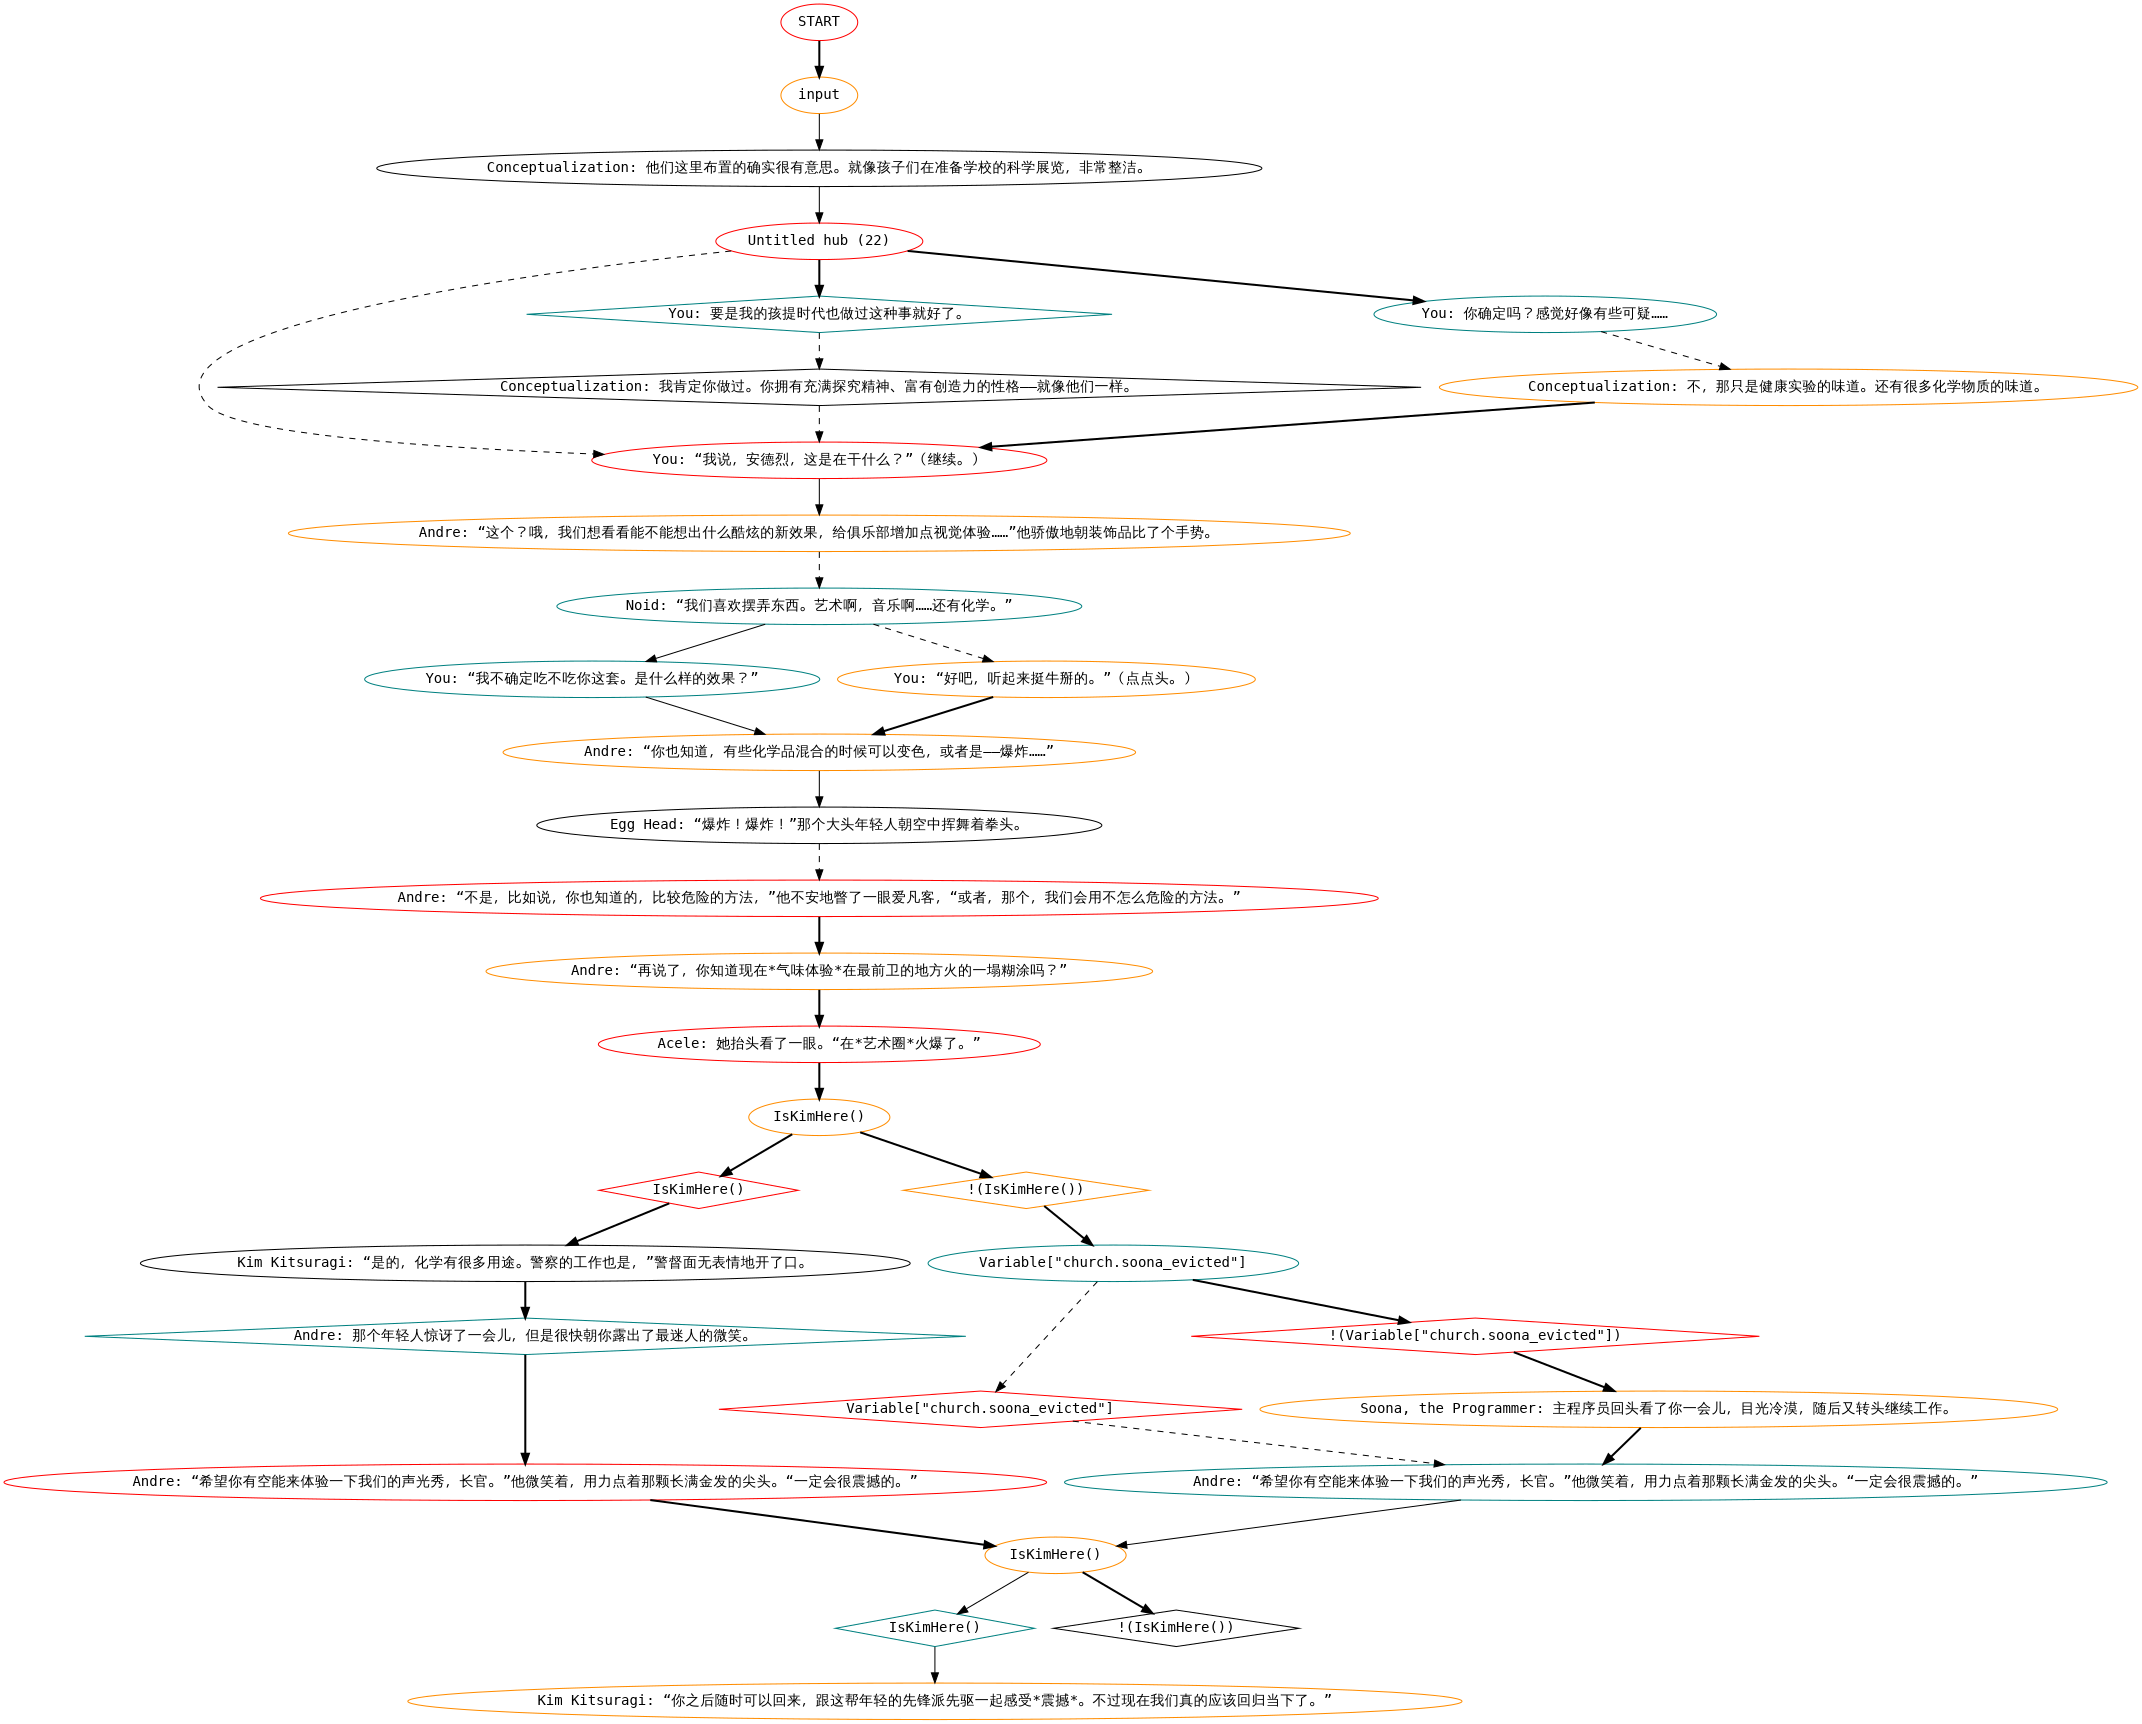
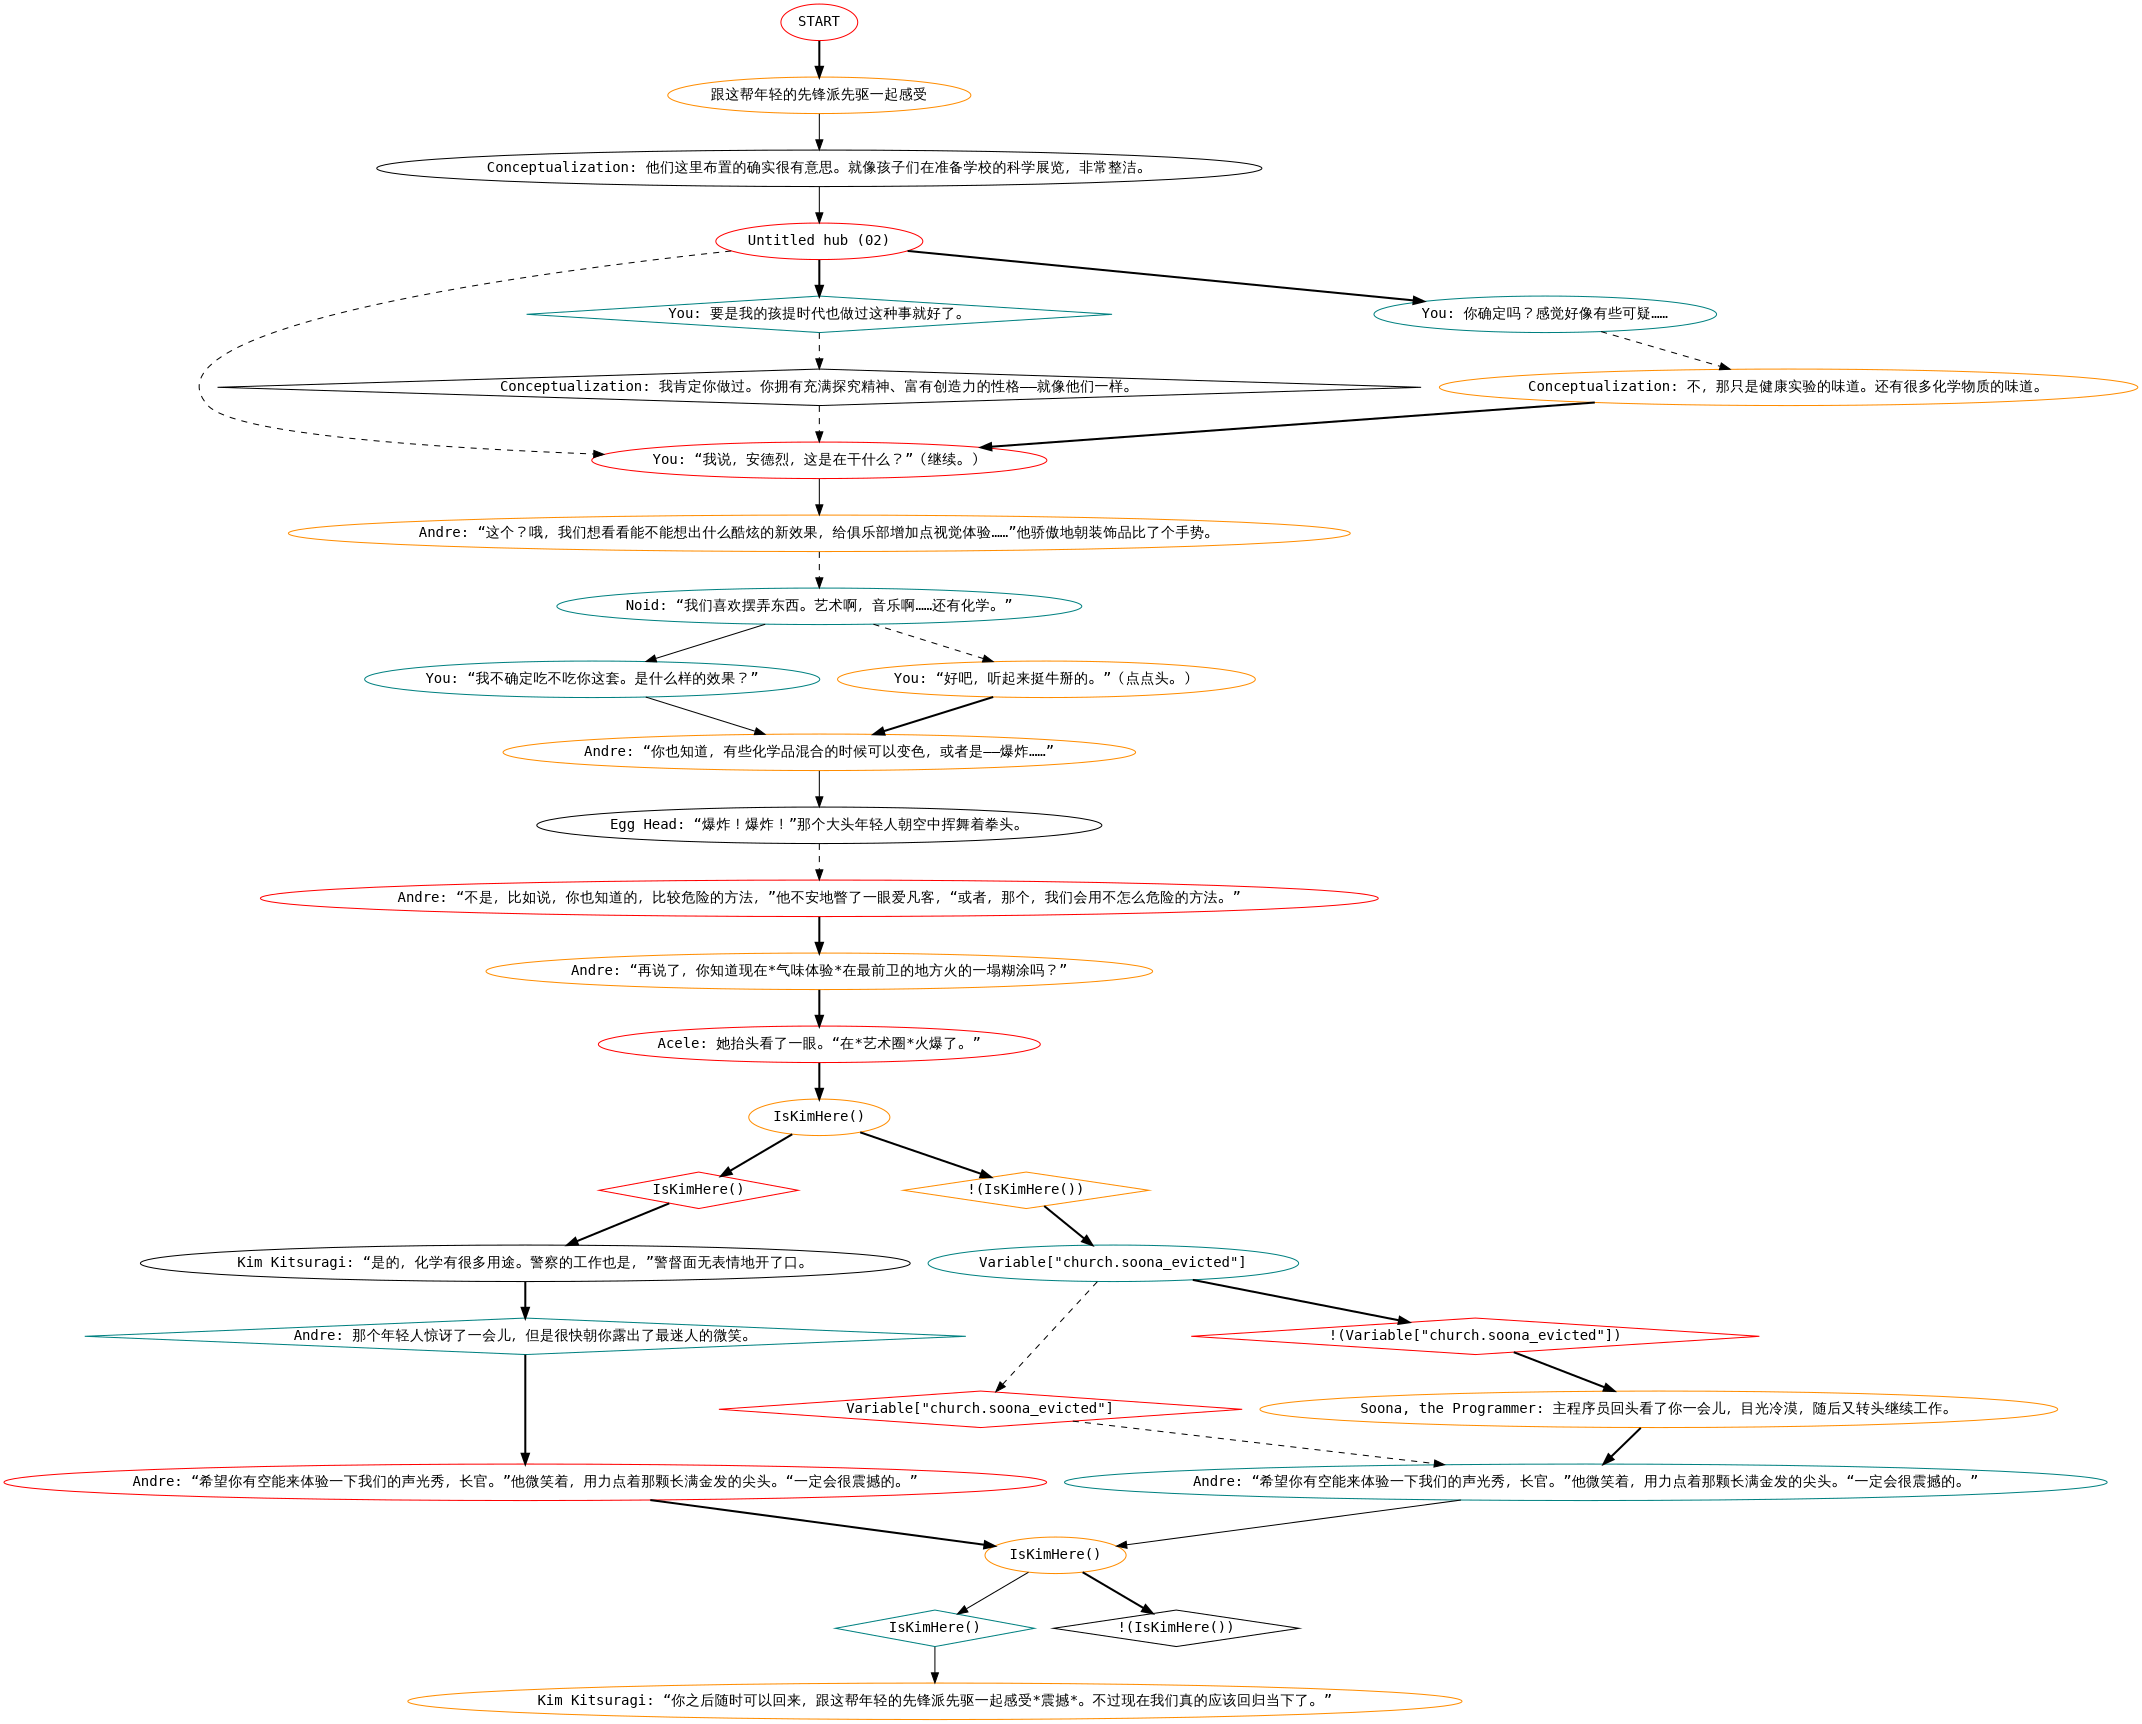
(819, 95) -> (819, 95)
(819, 241) -> (819, 241)
